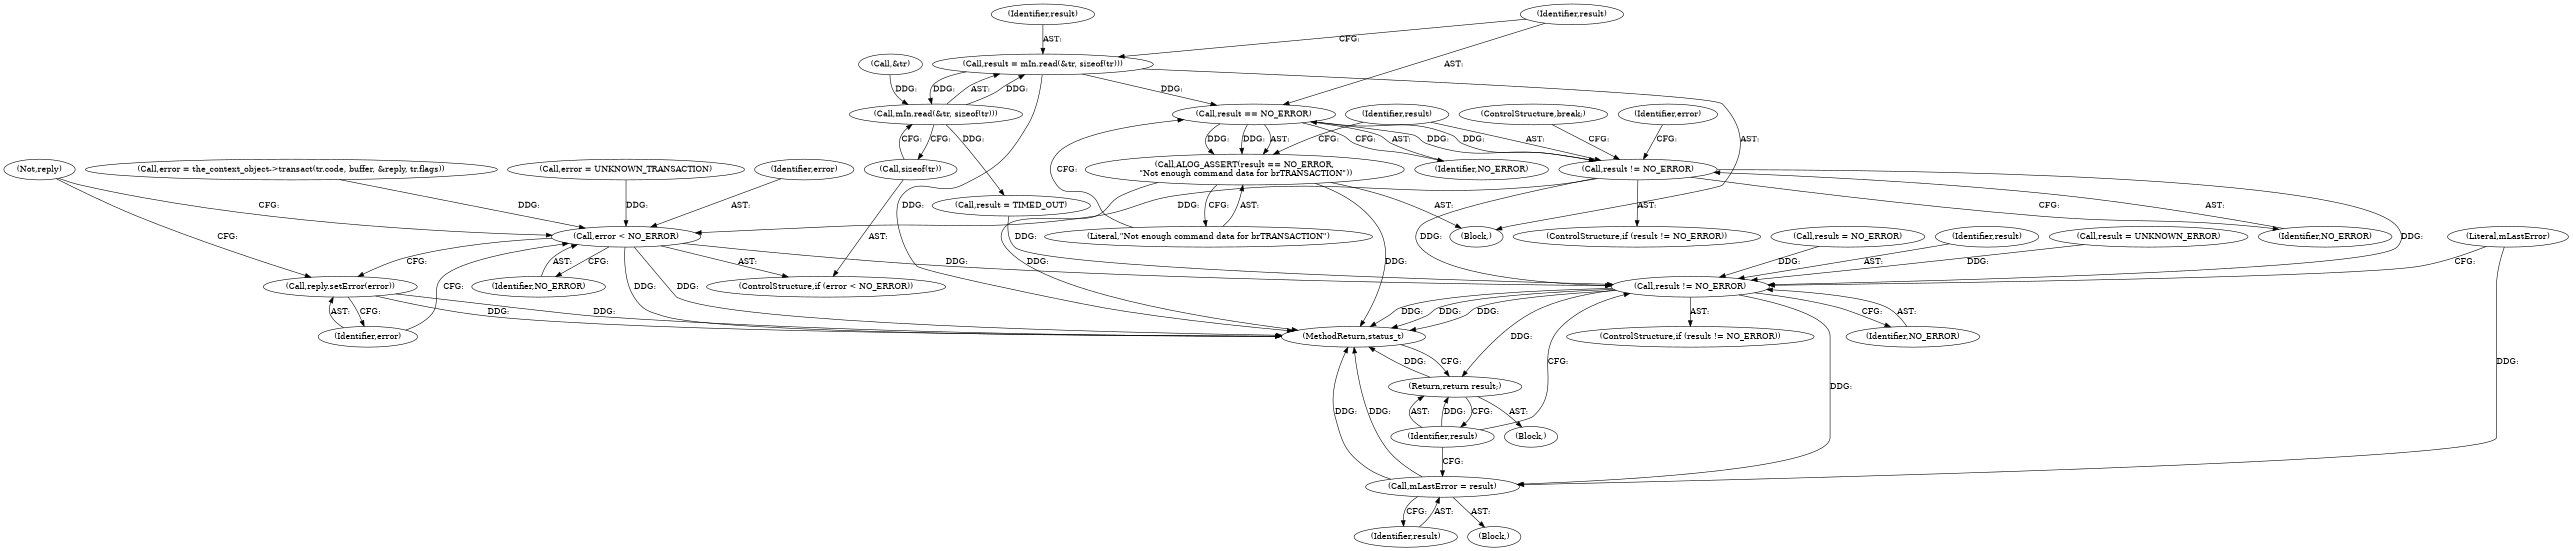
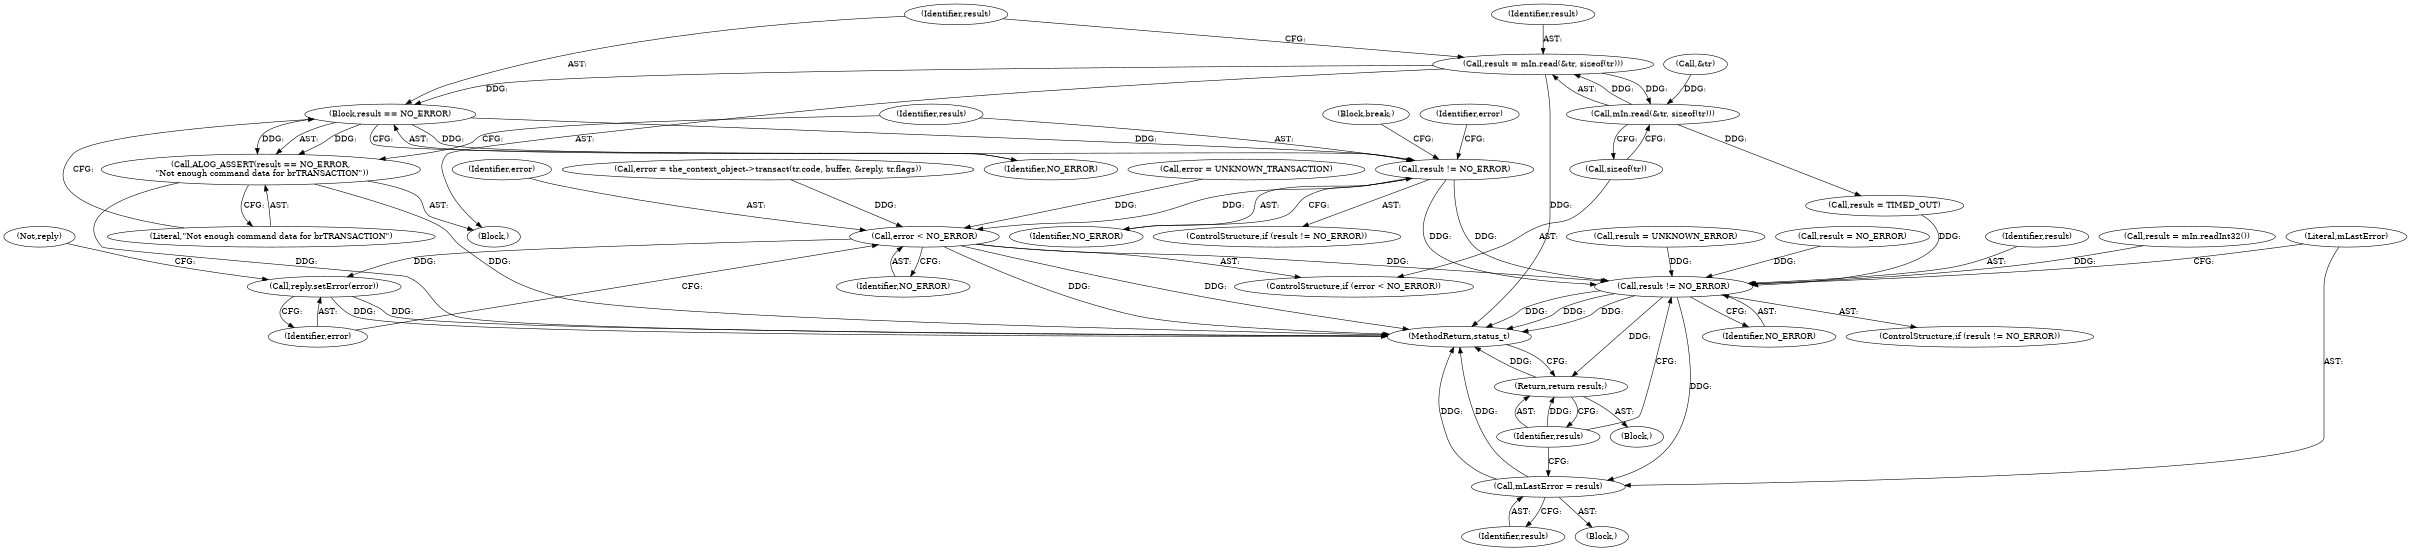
(1254, 114) -> (390, 114)
(1533, 114) -> (1366, 114)
(301, 219) -> none
none -> (2187, 237)
(418, 262) -> (426, 262)
(2509, 362) -> (2335, 362)
